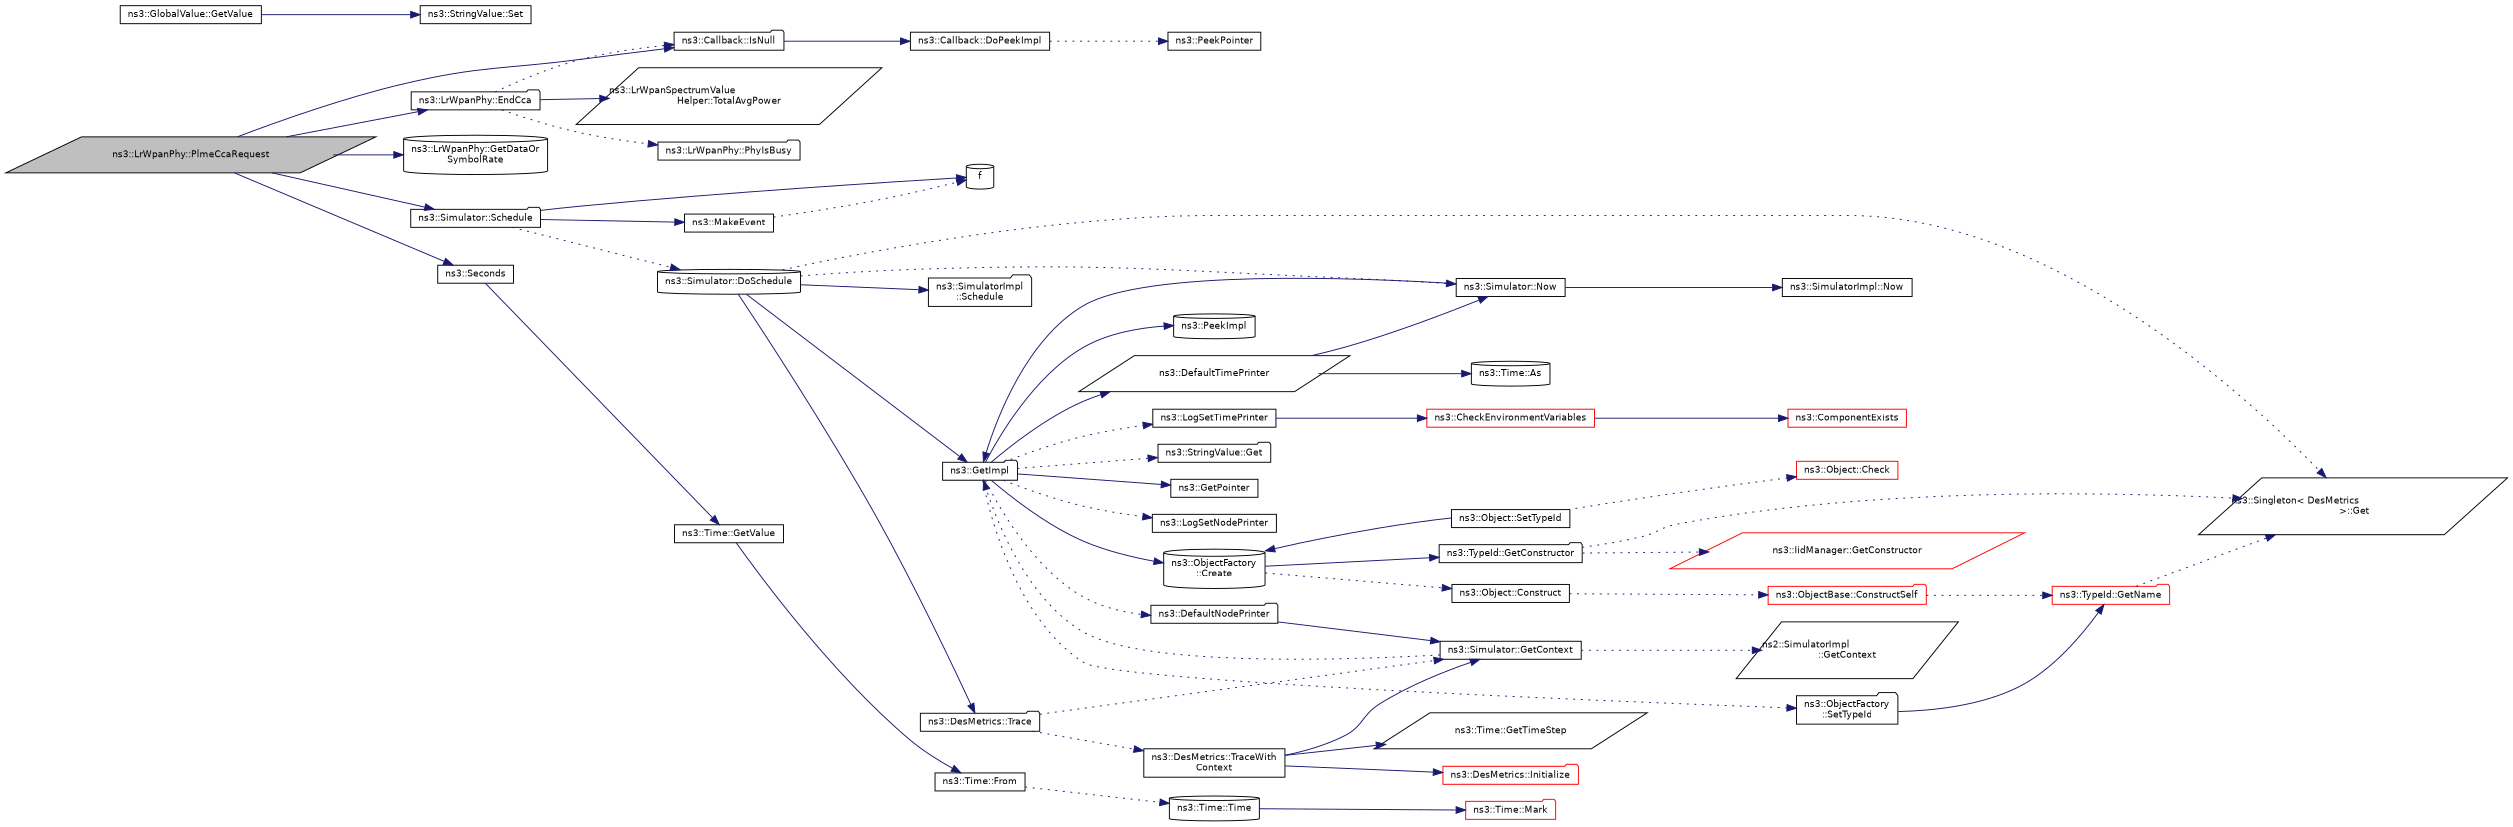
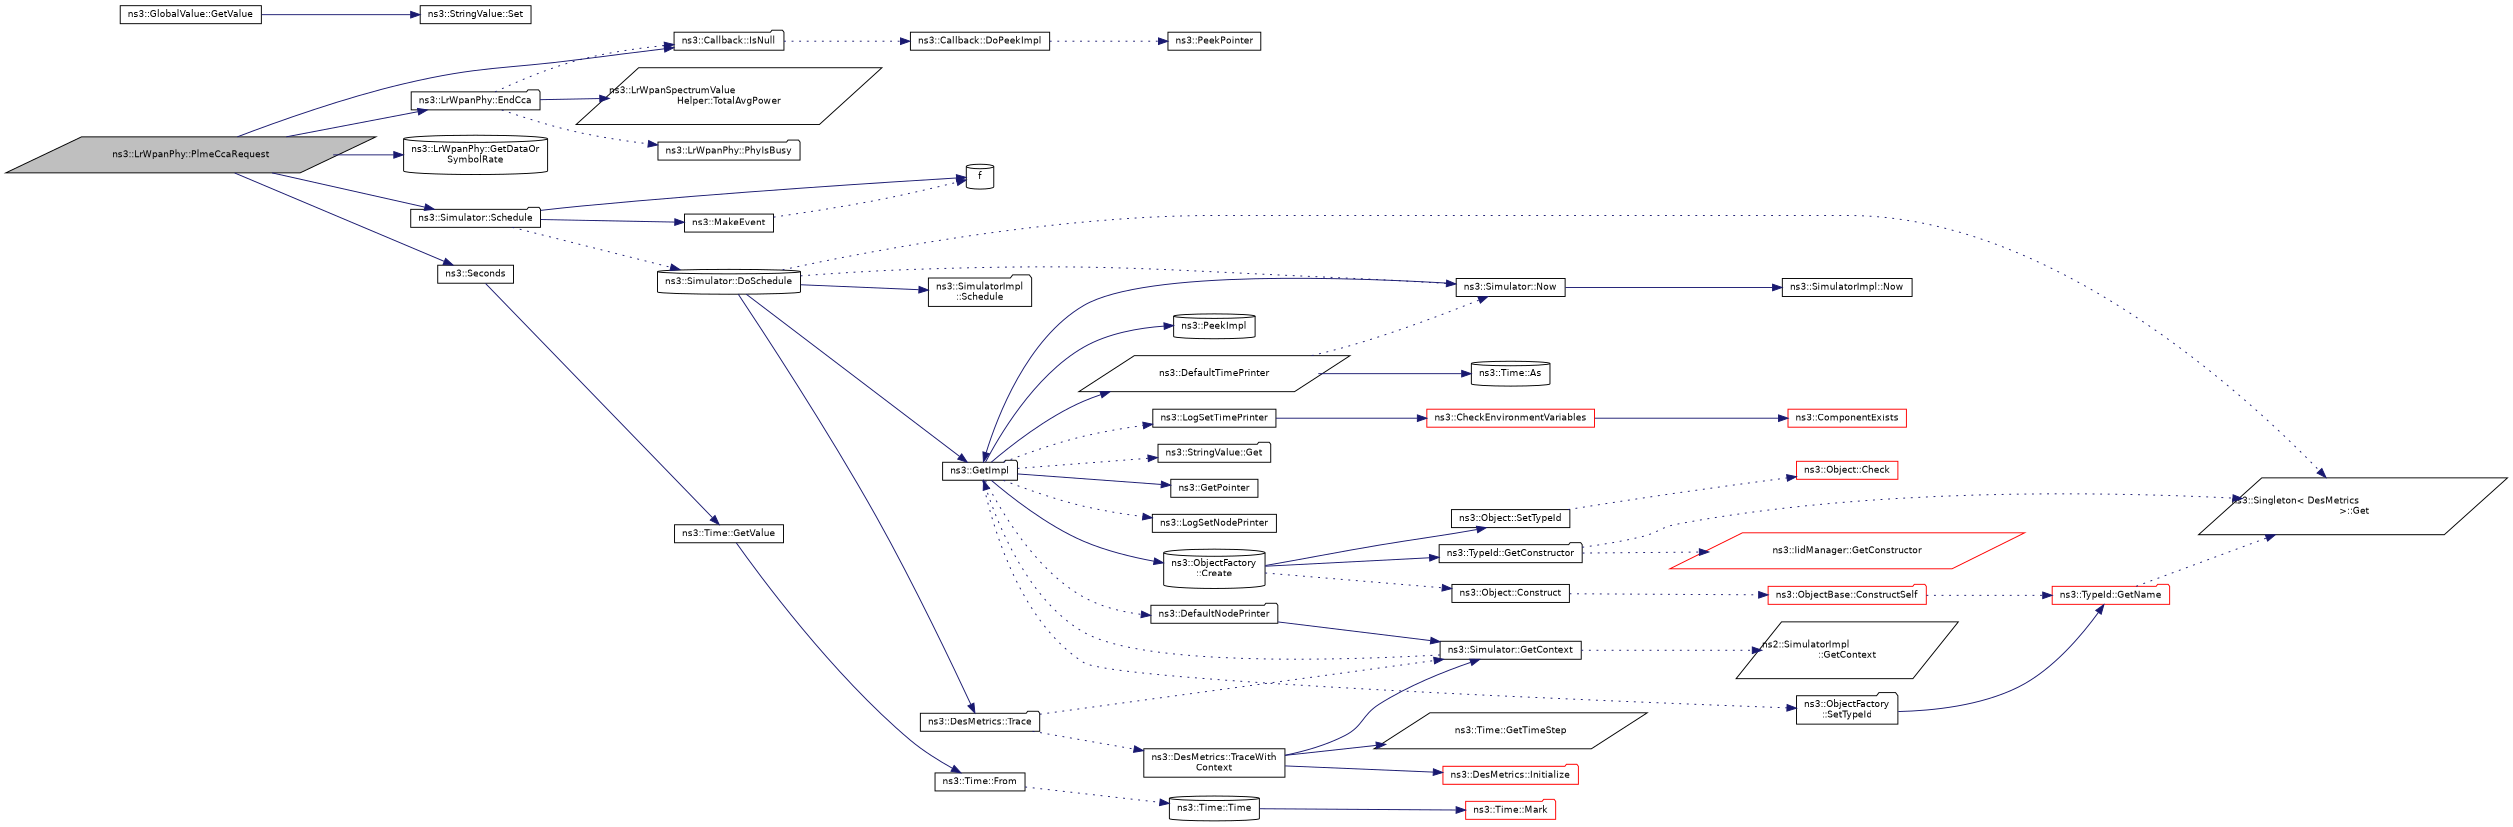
(842, 41) -> (842, 41)
(1396, 331) -> (1396, 331)
(1363, 531) -> (1371, 547)
